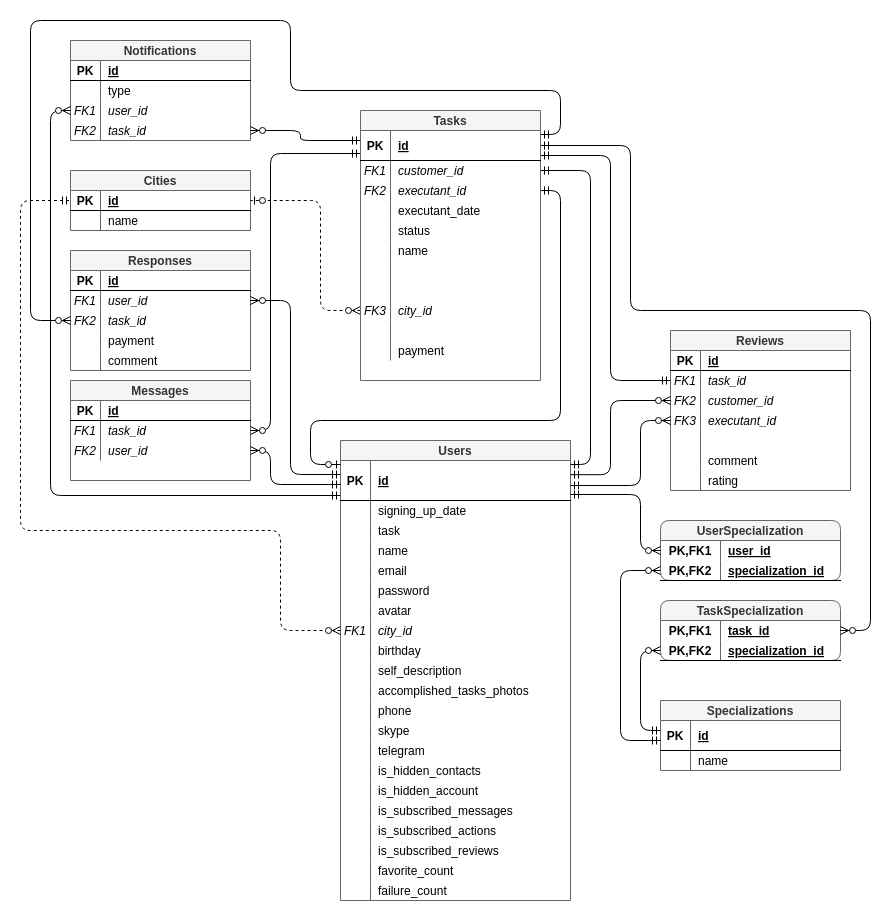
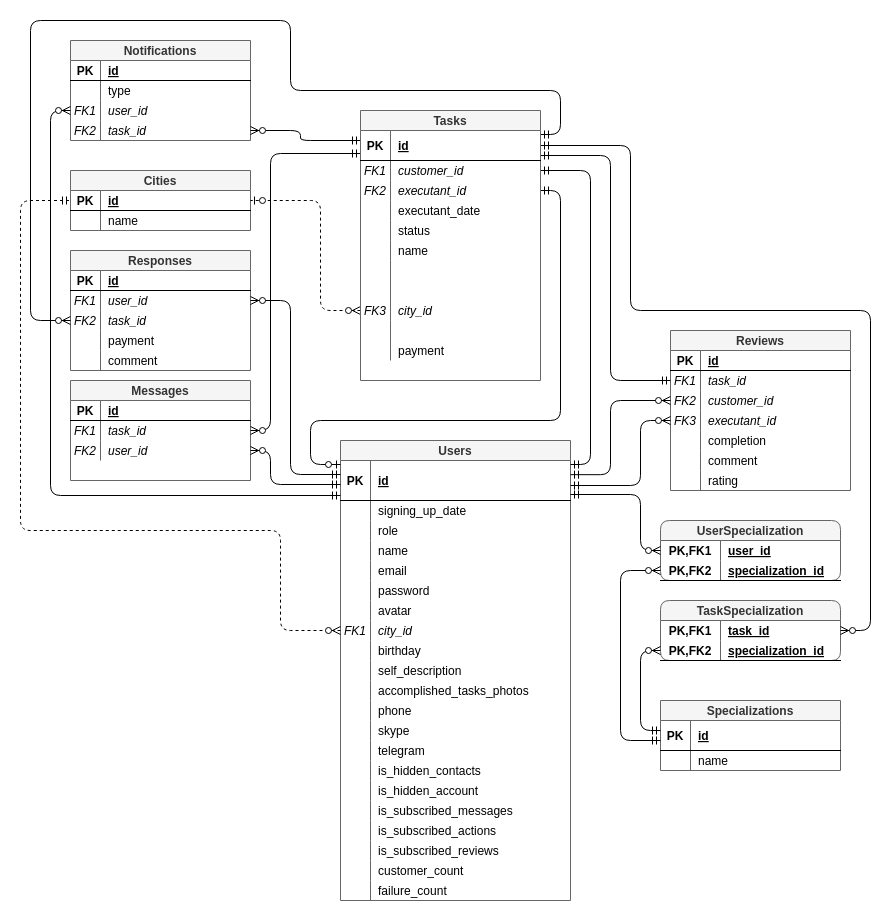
none -> (776, 441)
(391, 531) -> (390, 531)
(423, 871) -> (425, 871)
